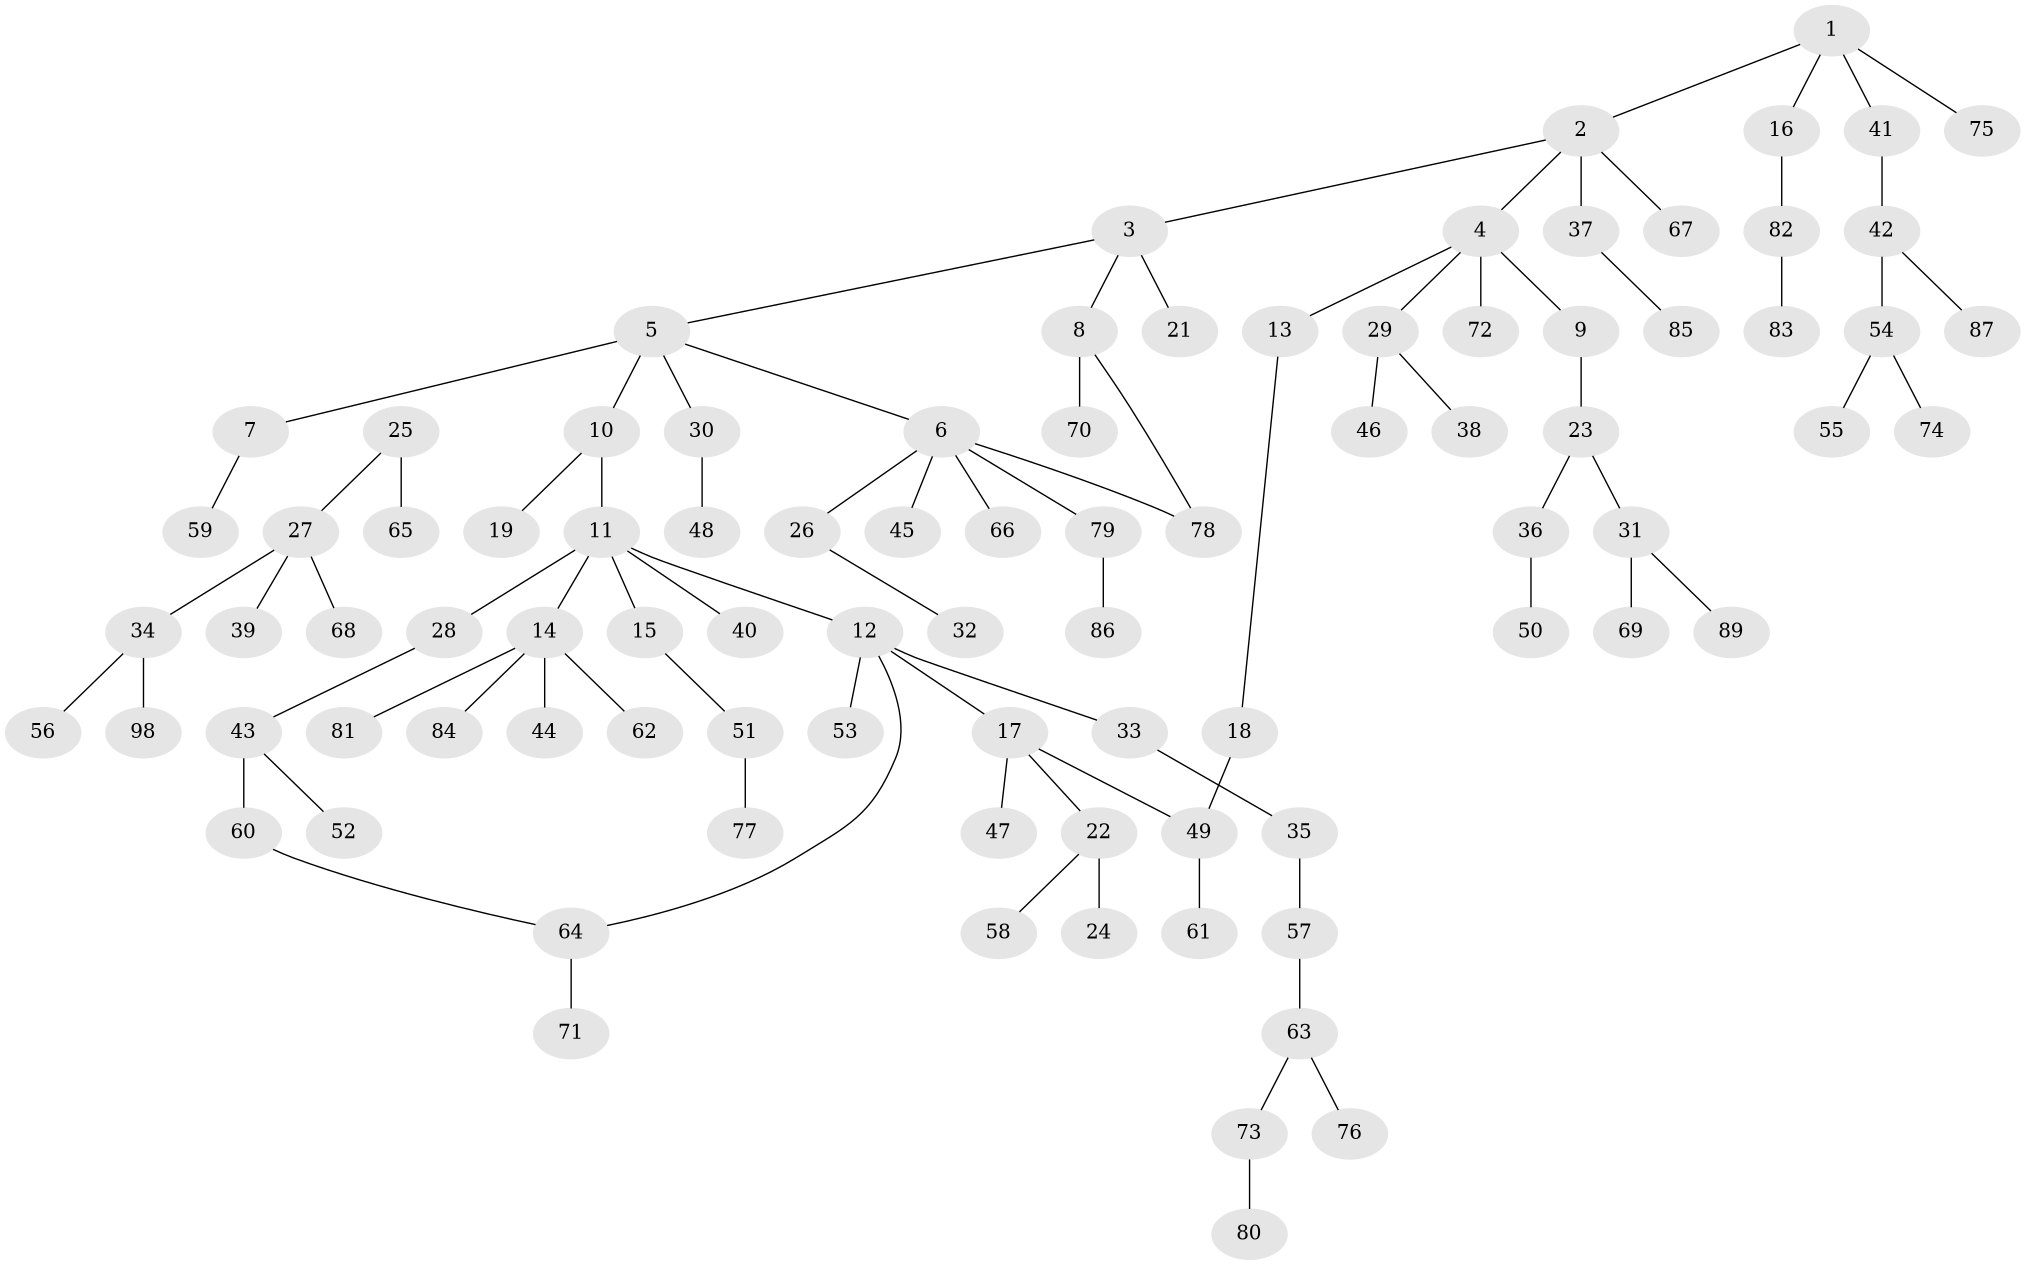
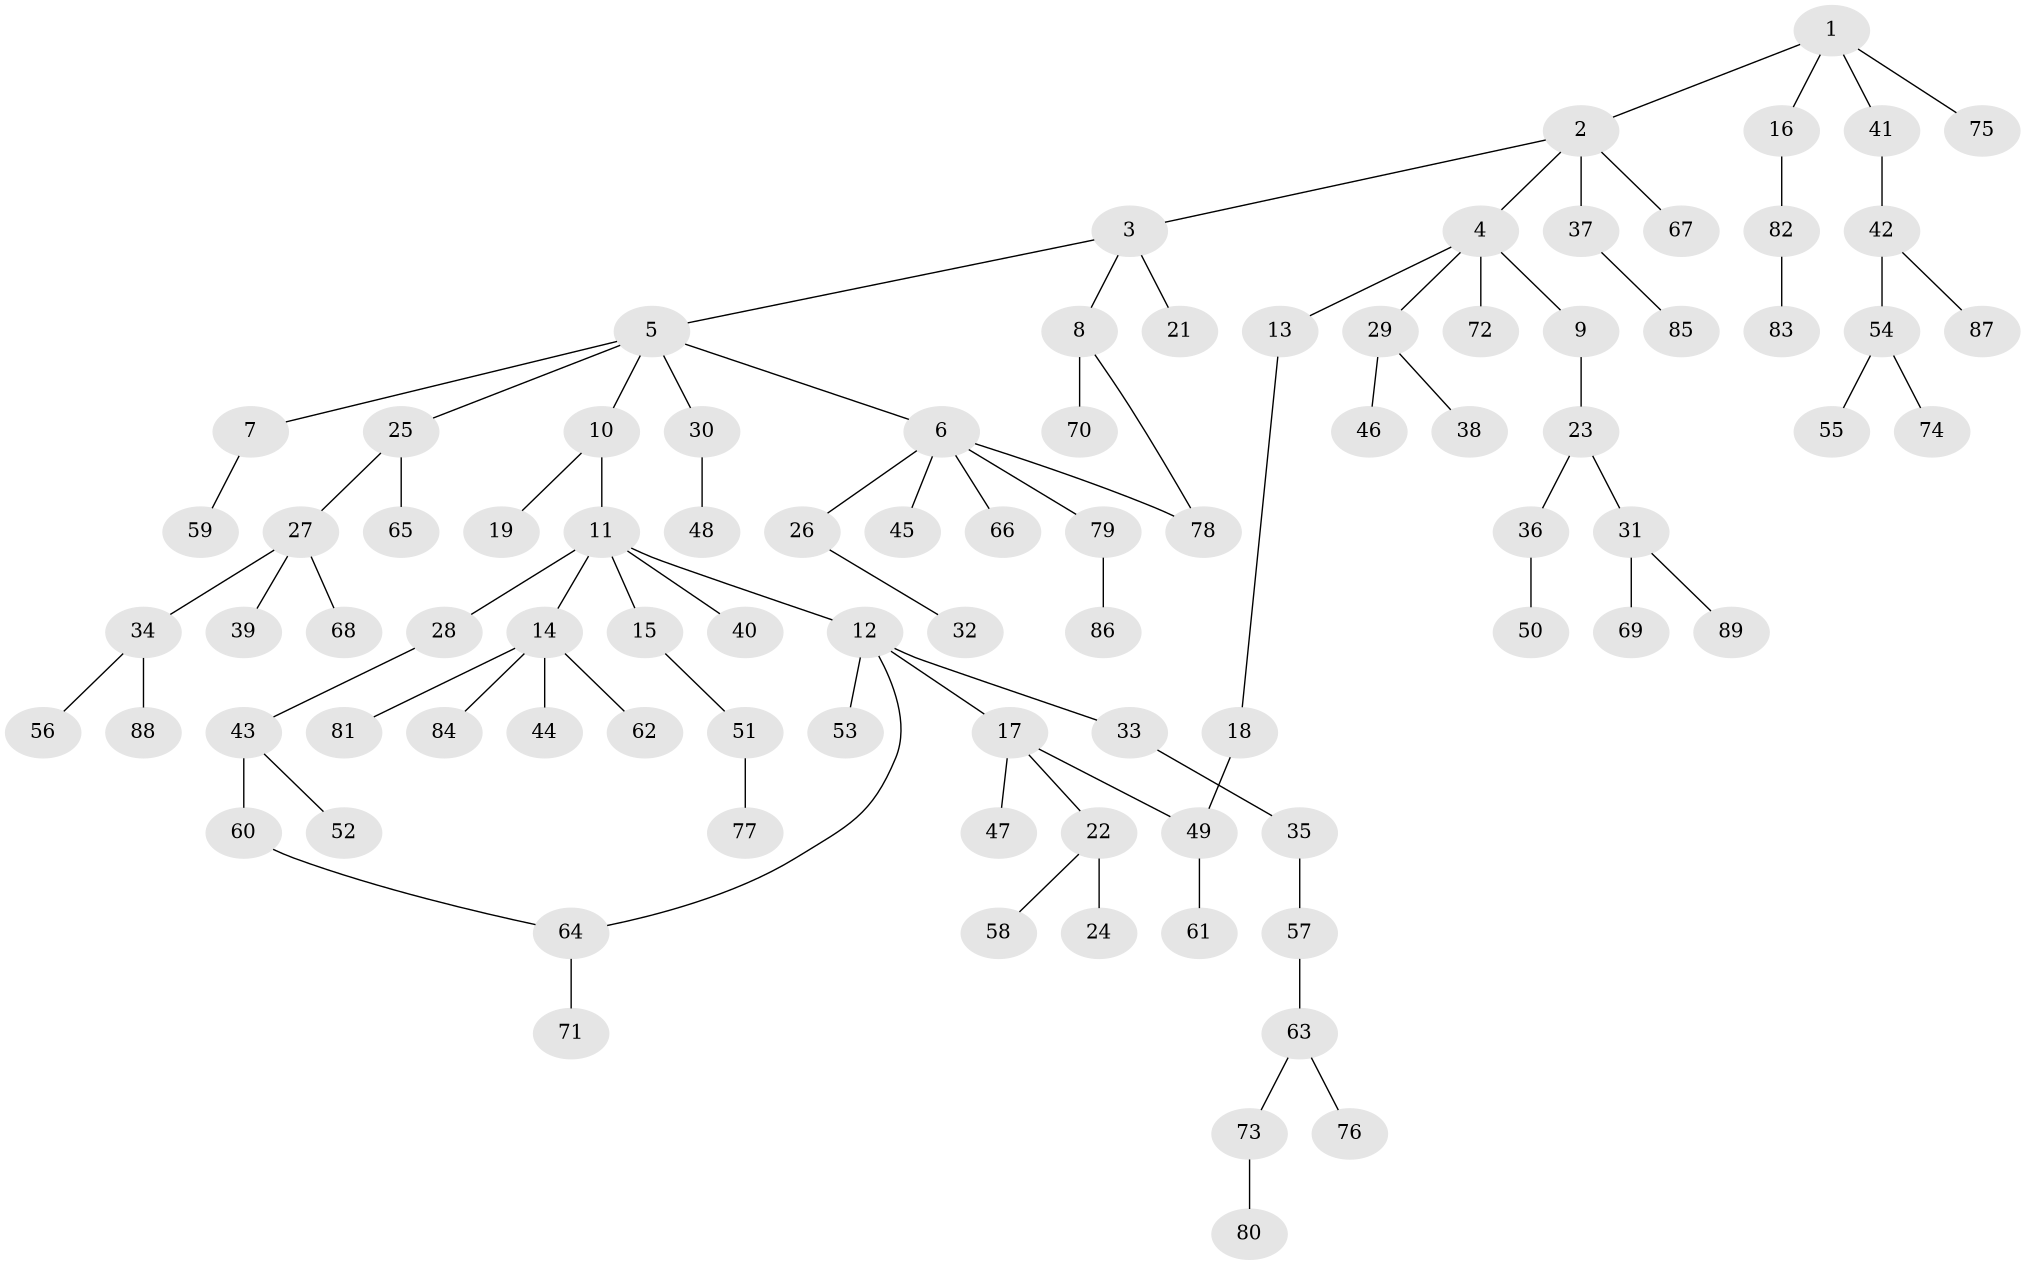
none -> (527, 382)
(143, 733) -> (143, 733)
